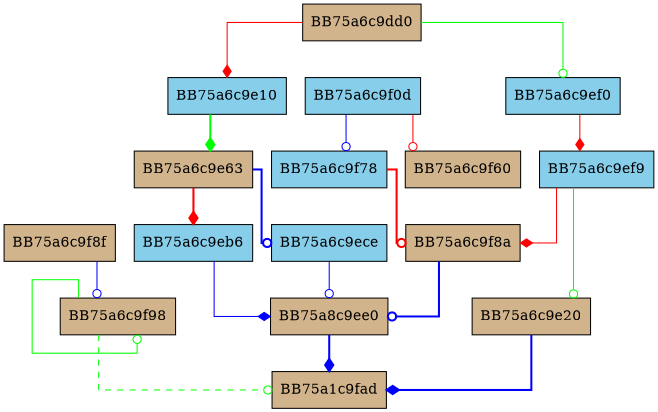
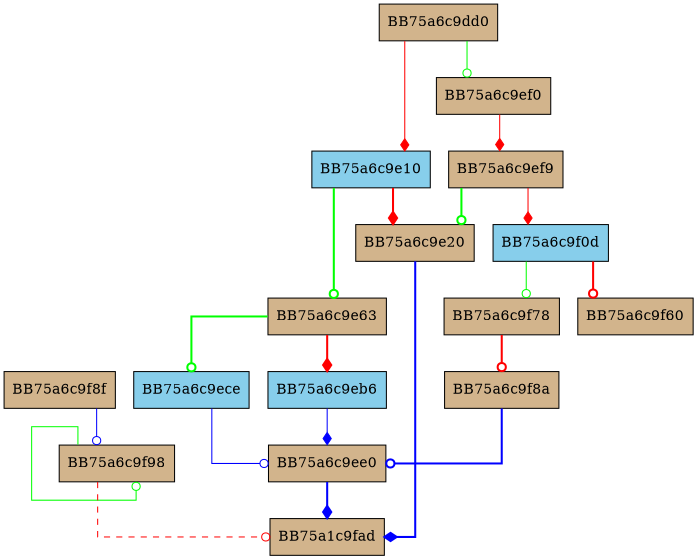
(563, 96) -> (494, 96)
(210, 126) -> (334, 239)
(346, 129) -> (526, 276)
(413, 129) -> (593, 276)
(329, 169) -> (502, 316)
(597, 169) -> (506, 169)
none -> (393, 200)
(262, 203) -> (206, 316)
(557, 227) -> (528, 200)
(574, 239) -> (461, 202)
(329, 316) -> (327, 463)
(154, 390) -> (152, 537)
